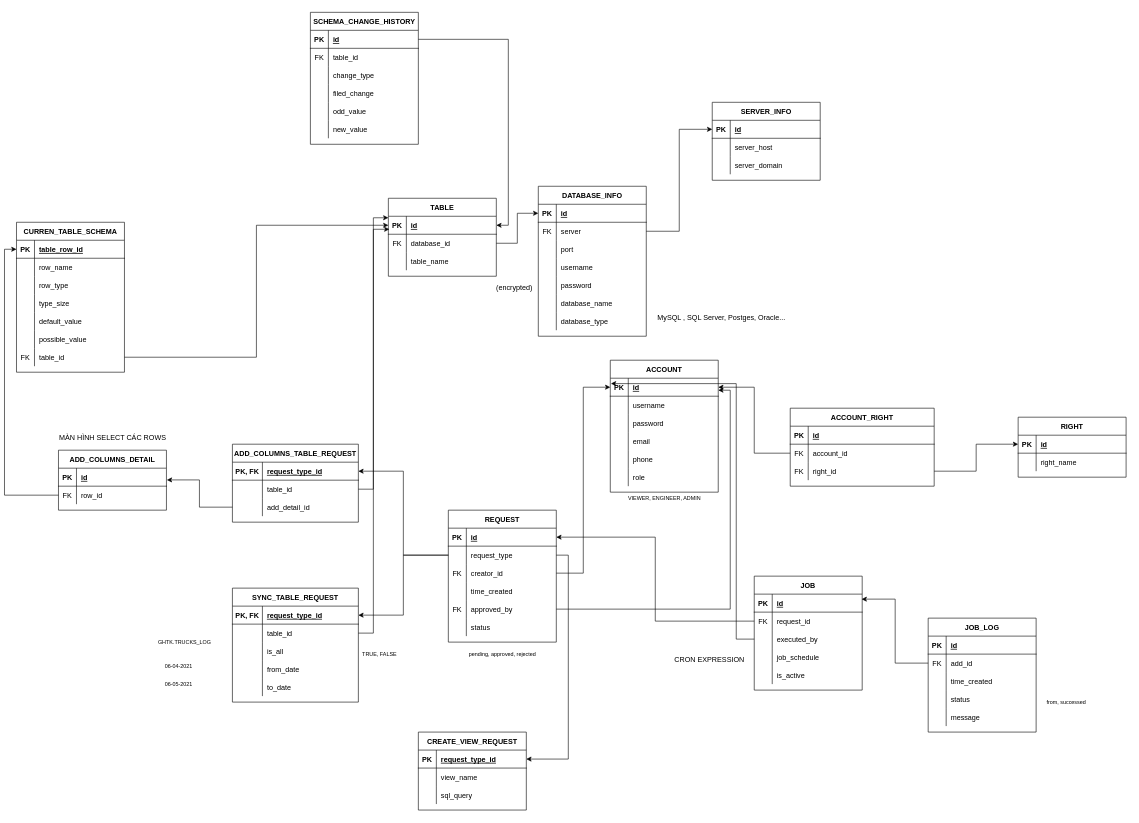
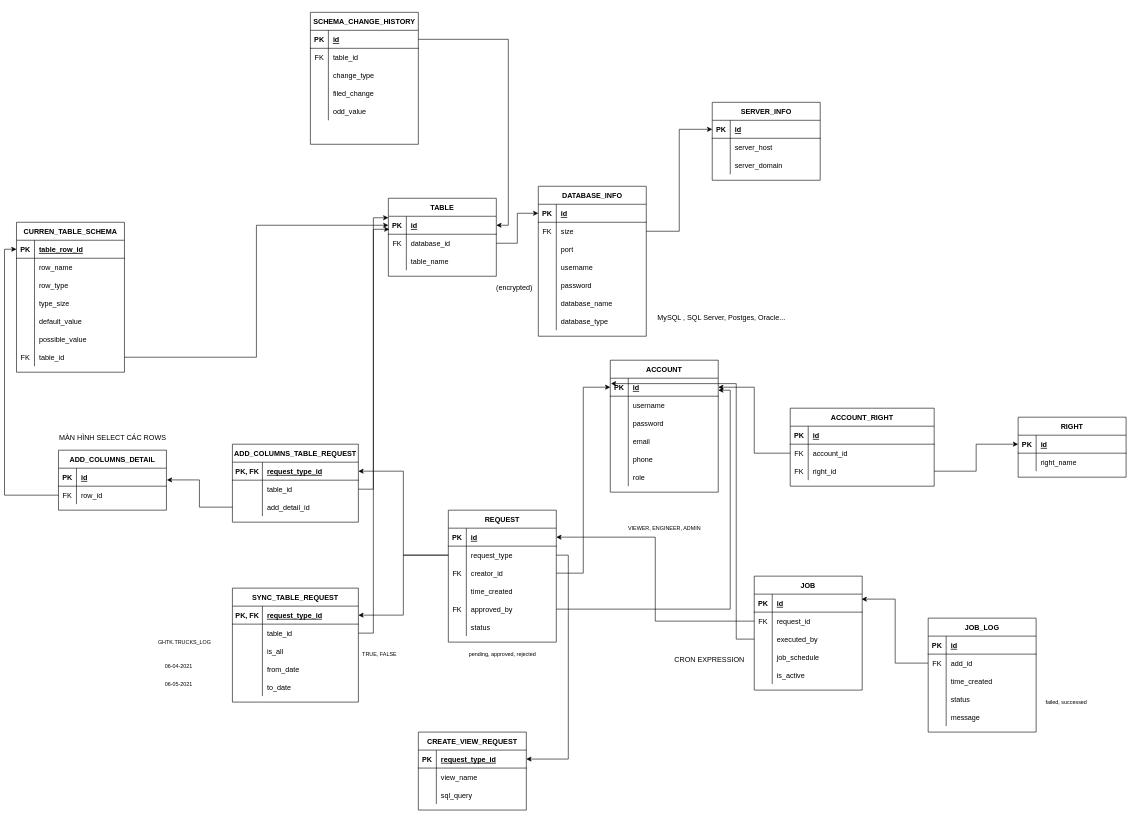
(374, 129) -> none
(573, 232) -> (568, 232)
(665, 498) -> (665, 528)
(1067, 702) -> (1067, 702)
